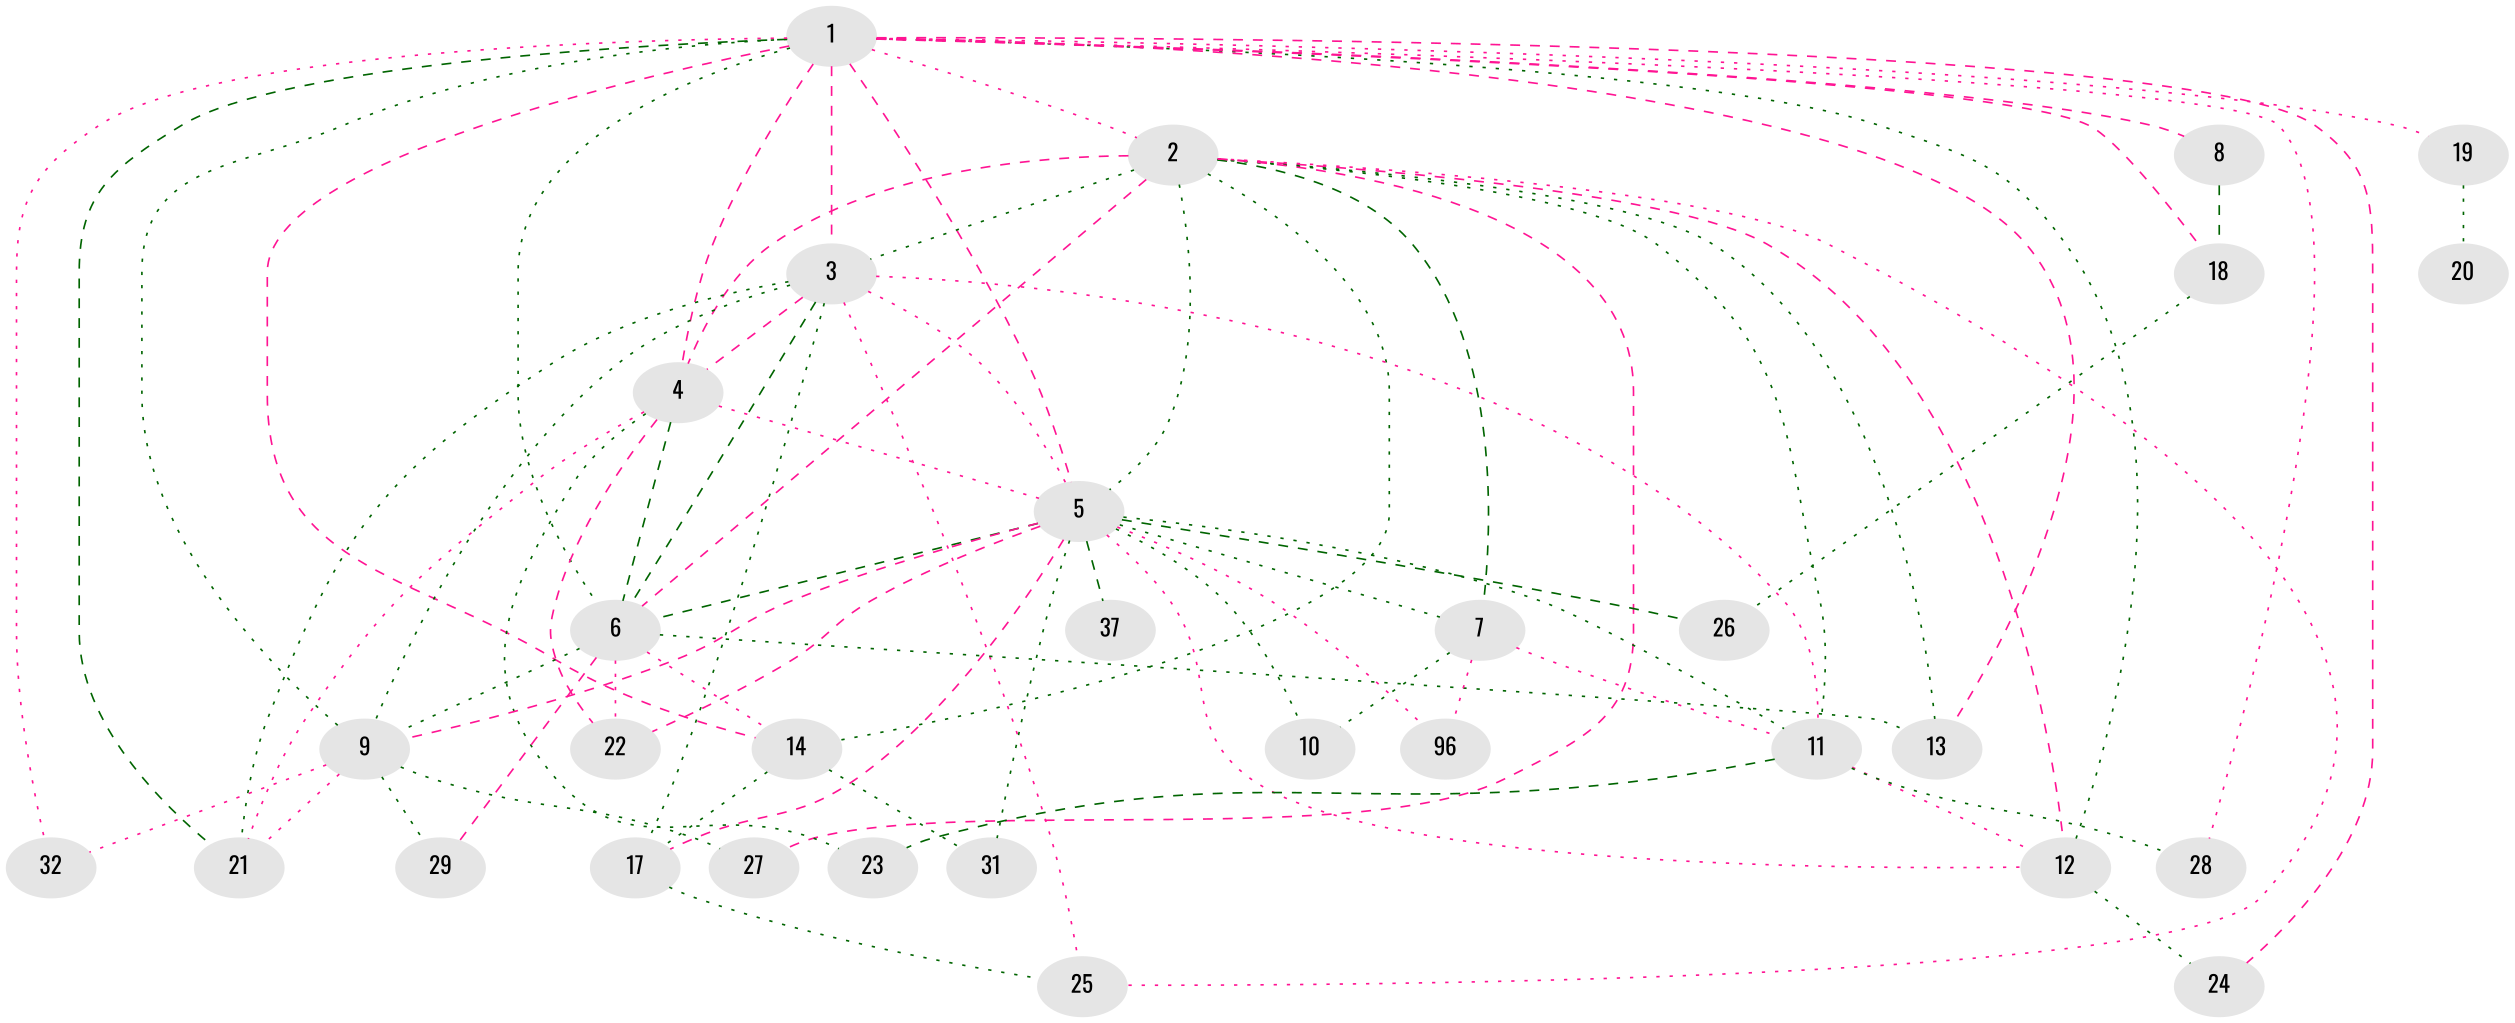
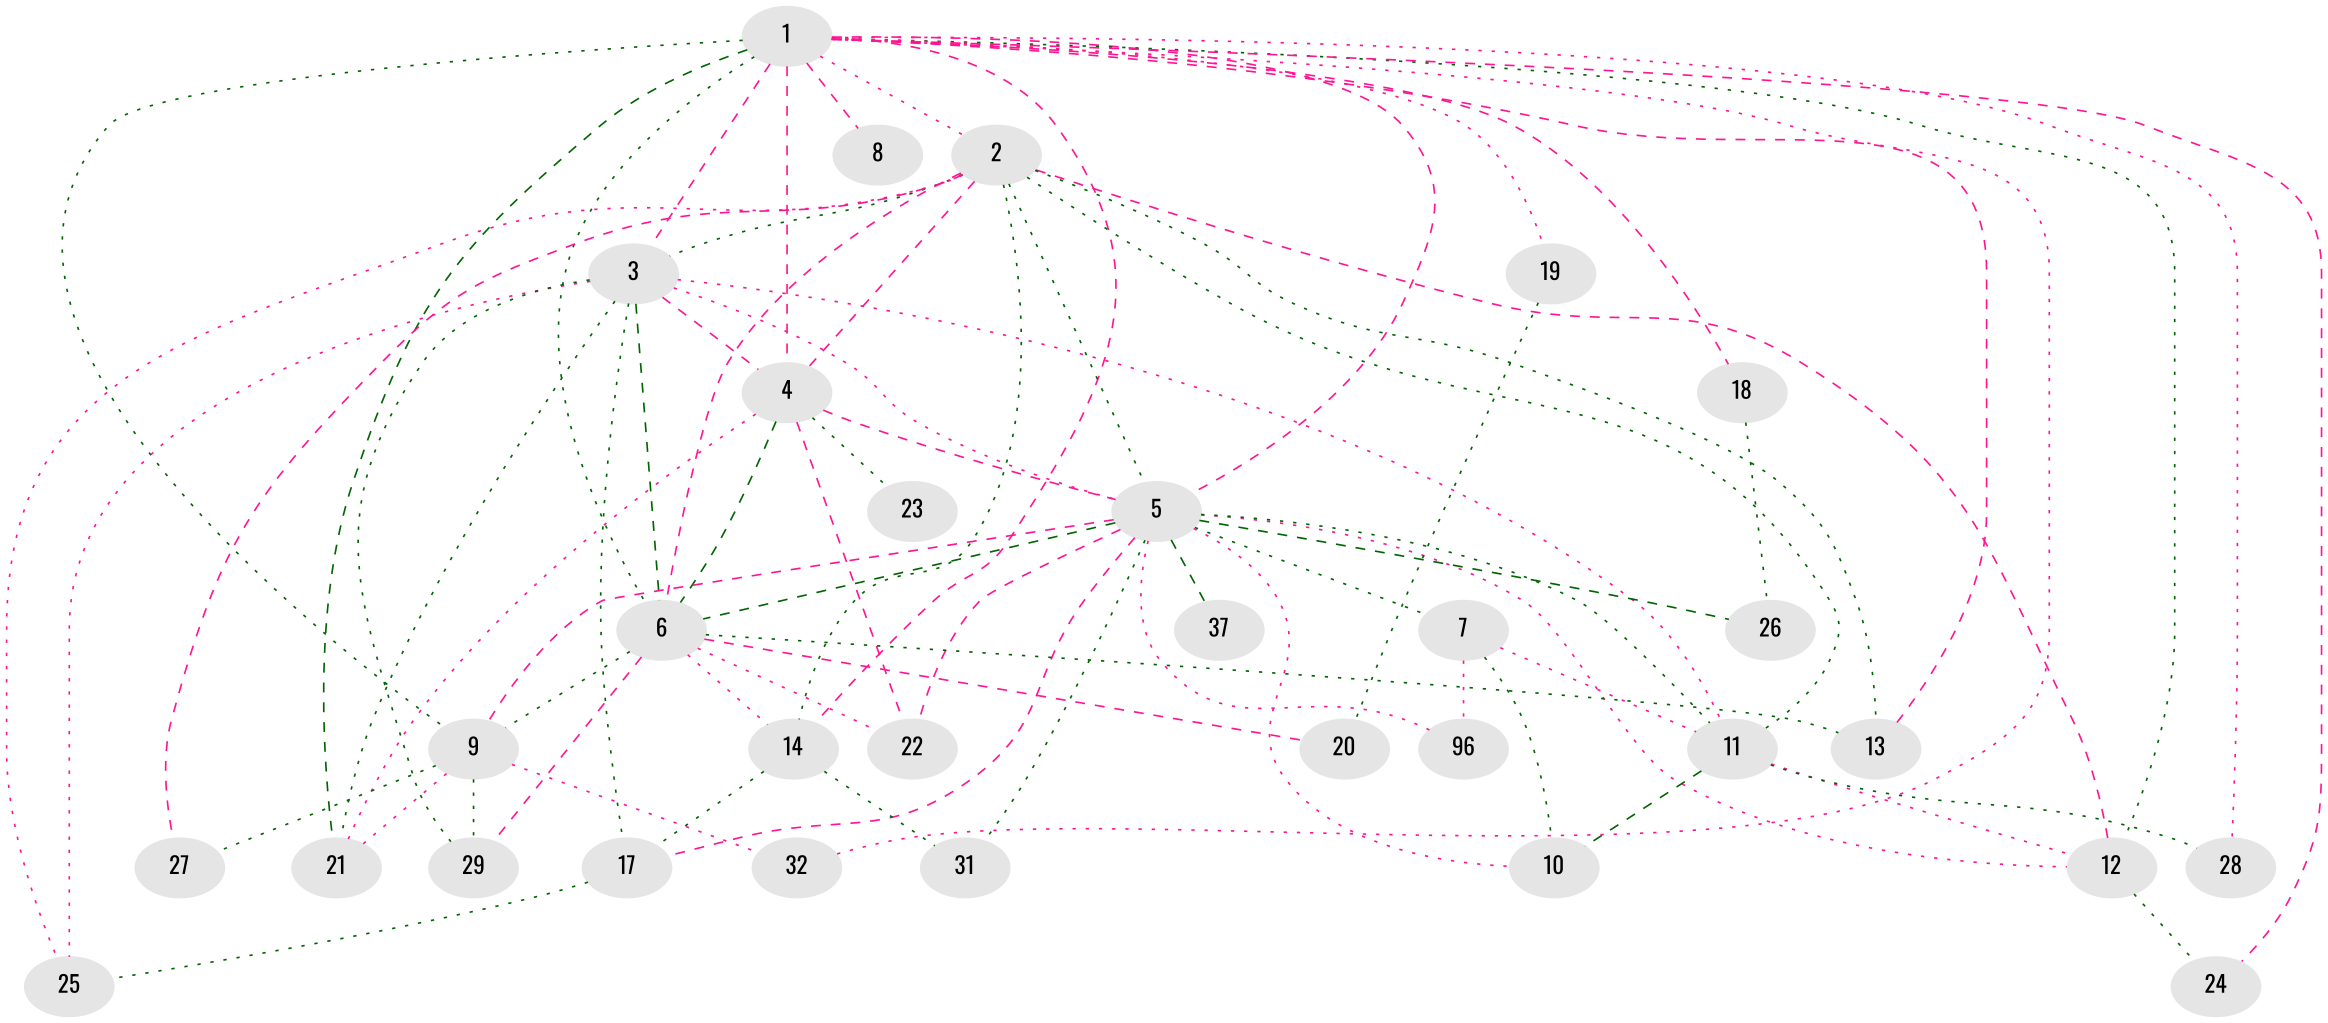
(2219, 215) -> none
(1452, 311) -> none
(542, 439) -> (361, 508)
(879, 452) -> (961, 457)
(1228, 605) -> (1273, 757)
none -> (1003, 690)
(1339, 793) -> (1643, 809)
